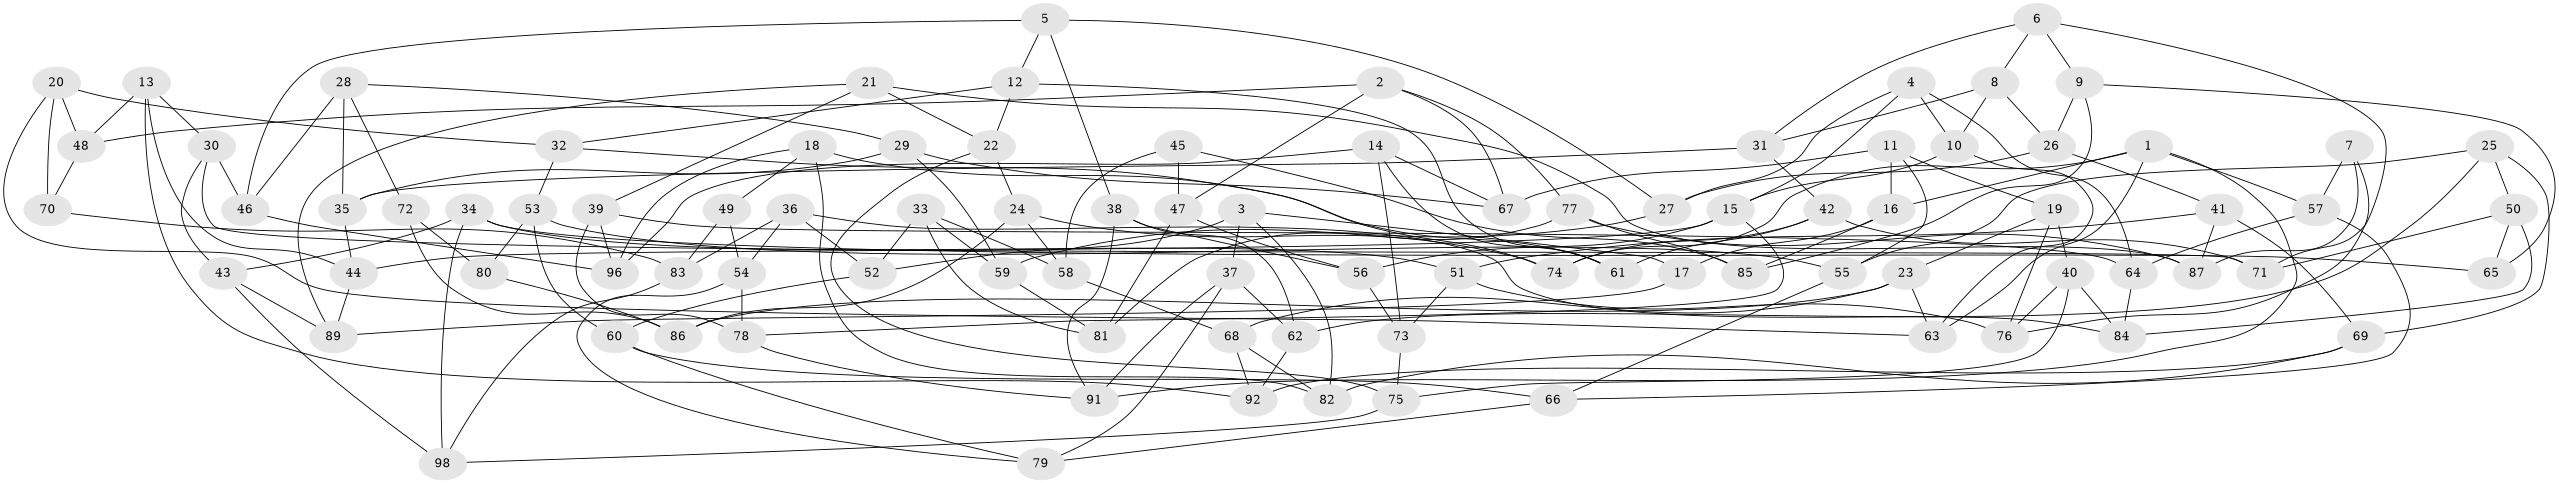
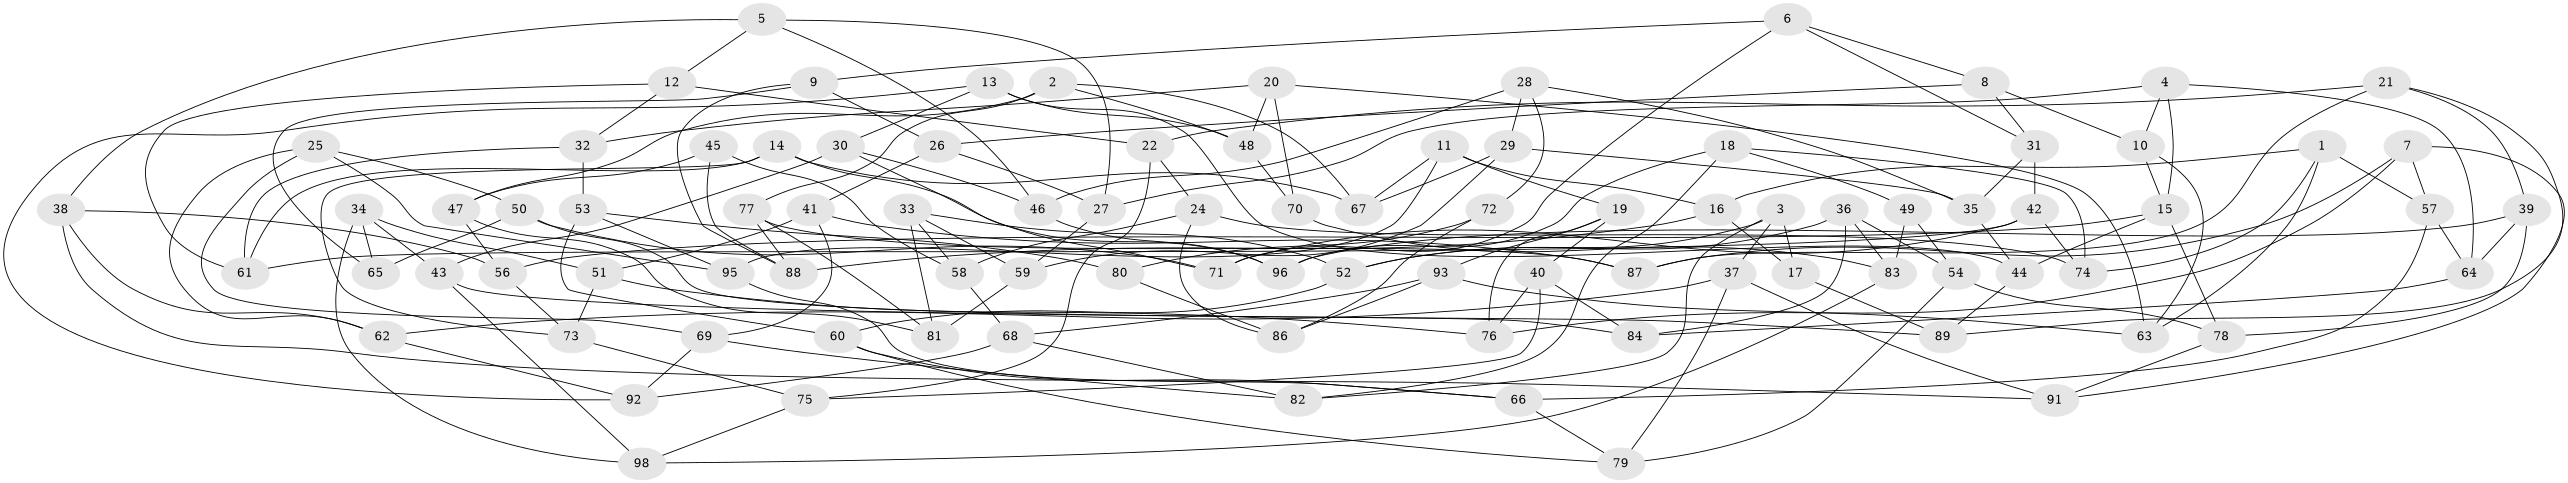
(1746, 273) -> (794, 273)
(1843, 273) -> (730, 273)
(1906, 273) -> (1441, 273)
(2095, 362) -> (2426, 331)
